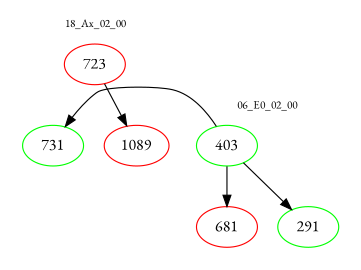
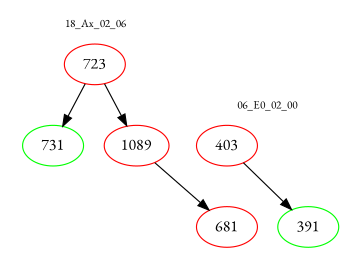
(96, 24) -> (96, 24)
(146, 87) -> (77, 100)
(227, 146) -> (227, 146)
(227, 181) -> (178, 183)
(308, 227) -> (308, 227)
